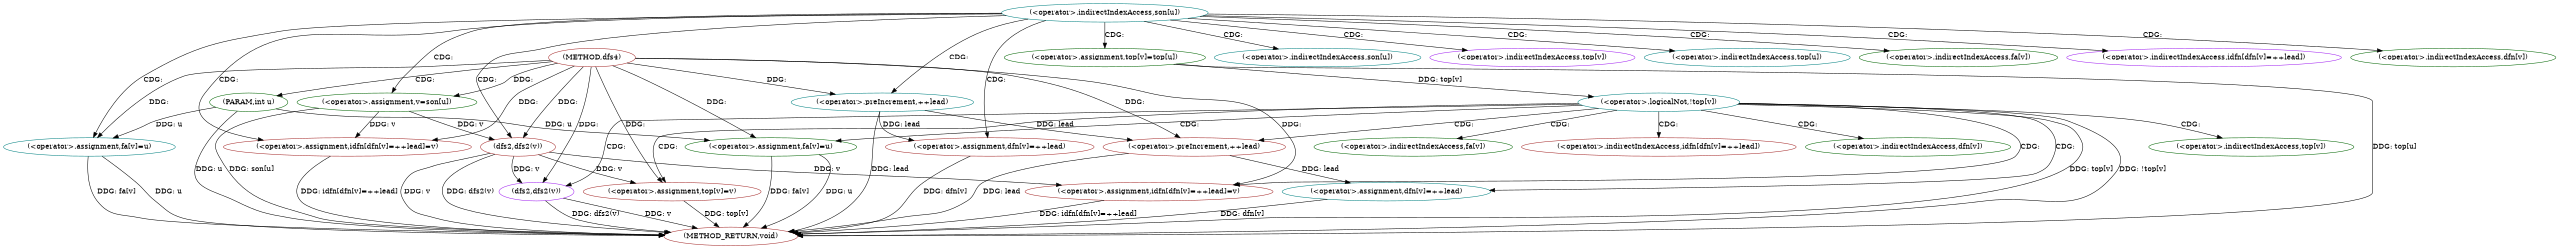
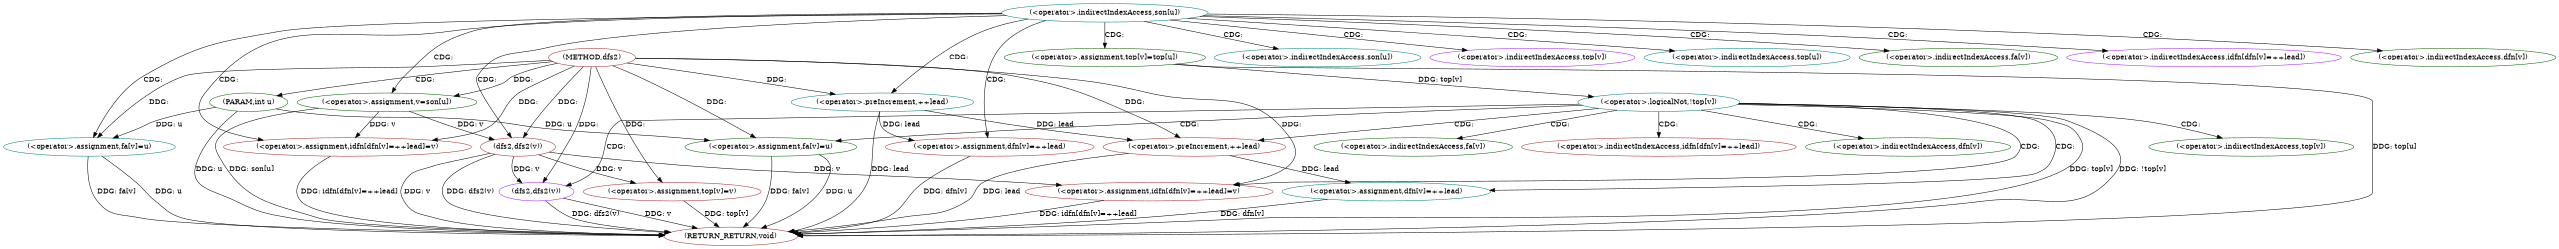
(592, 58) -> (592, 58)
(1096, 118) -> none
(731, 236) -> (731, 236)
